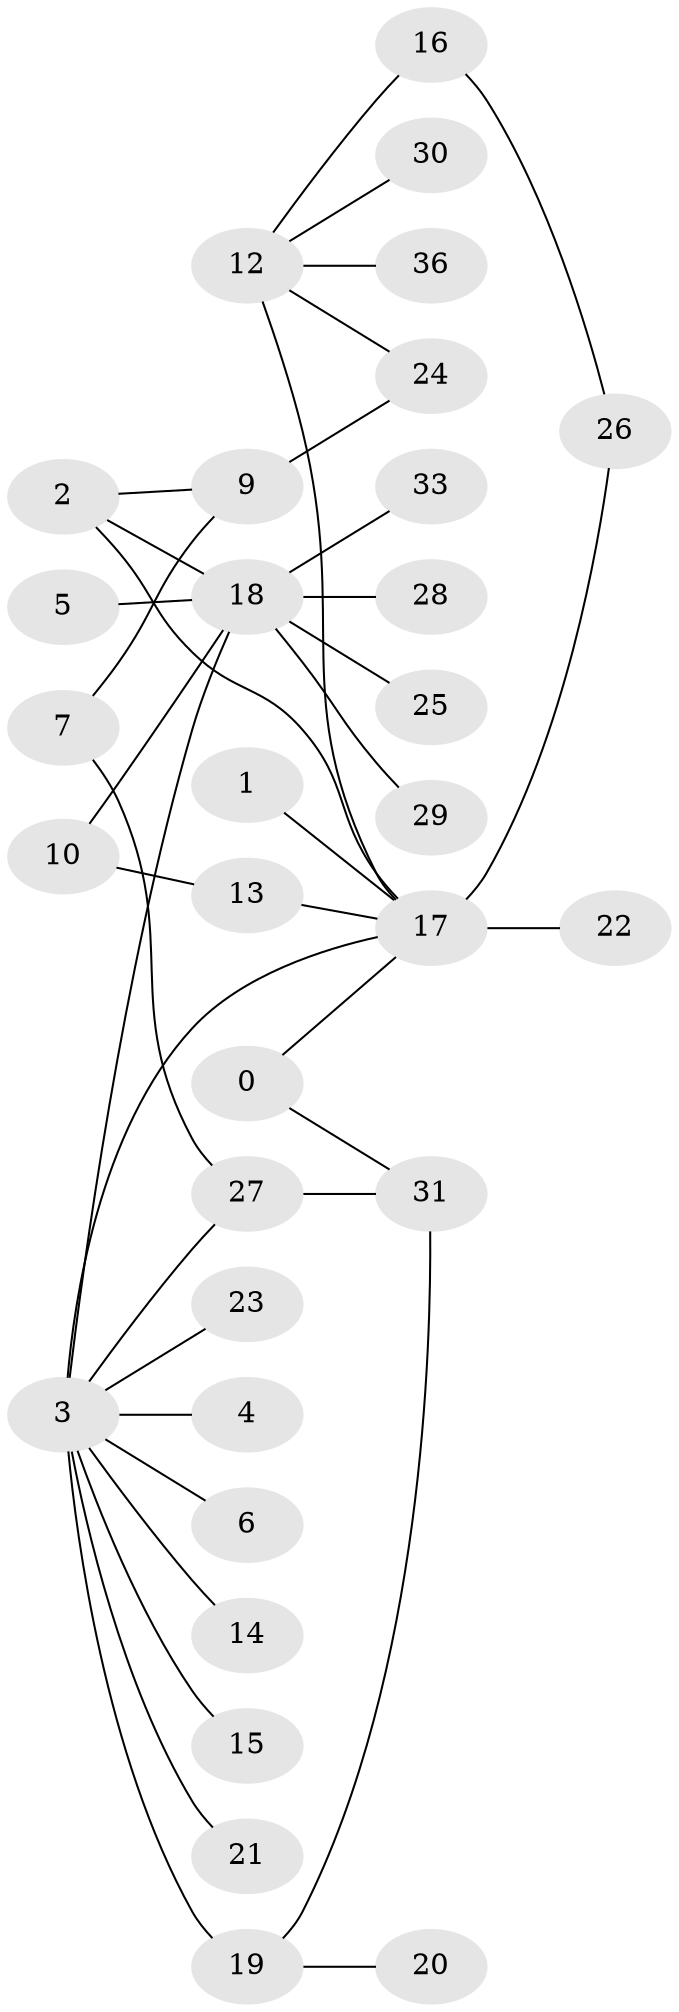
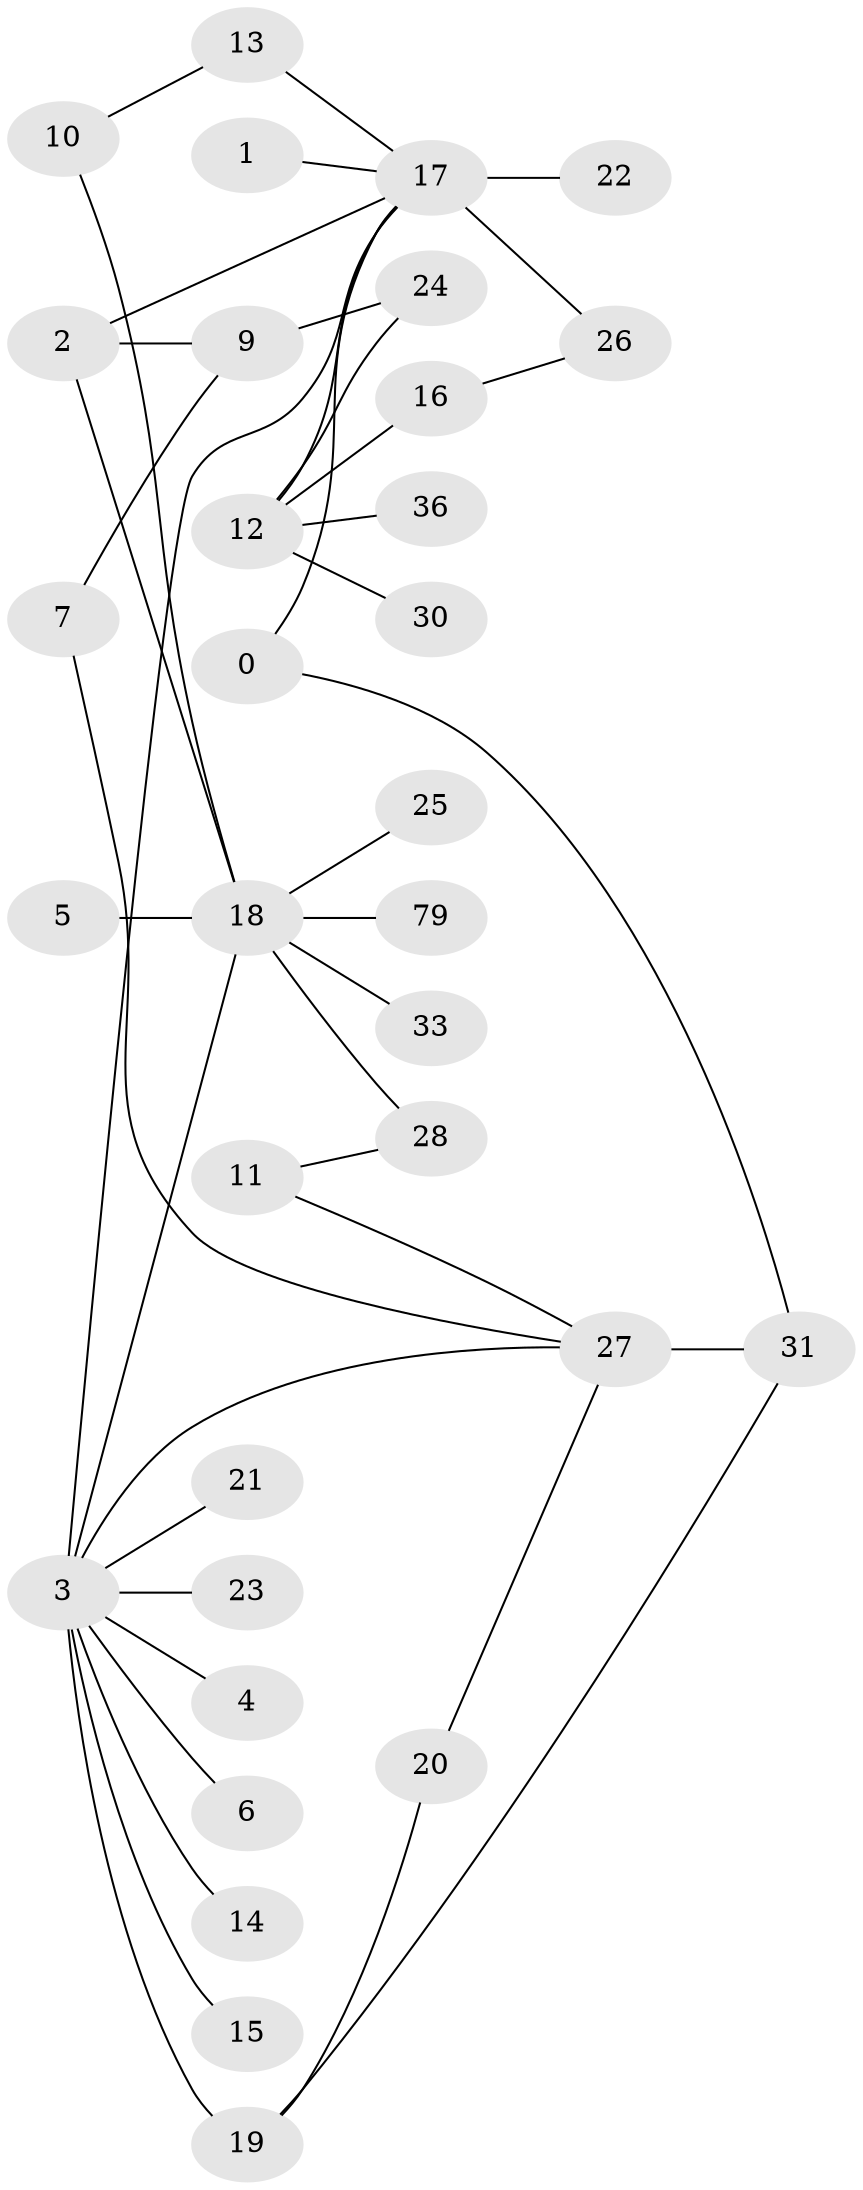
(431, 818) -> (431, 918)
none -> (247, 1178)
none -> (523, 1558)
